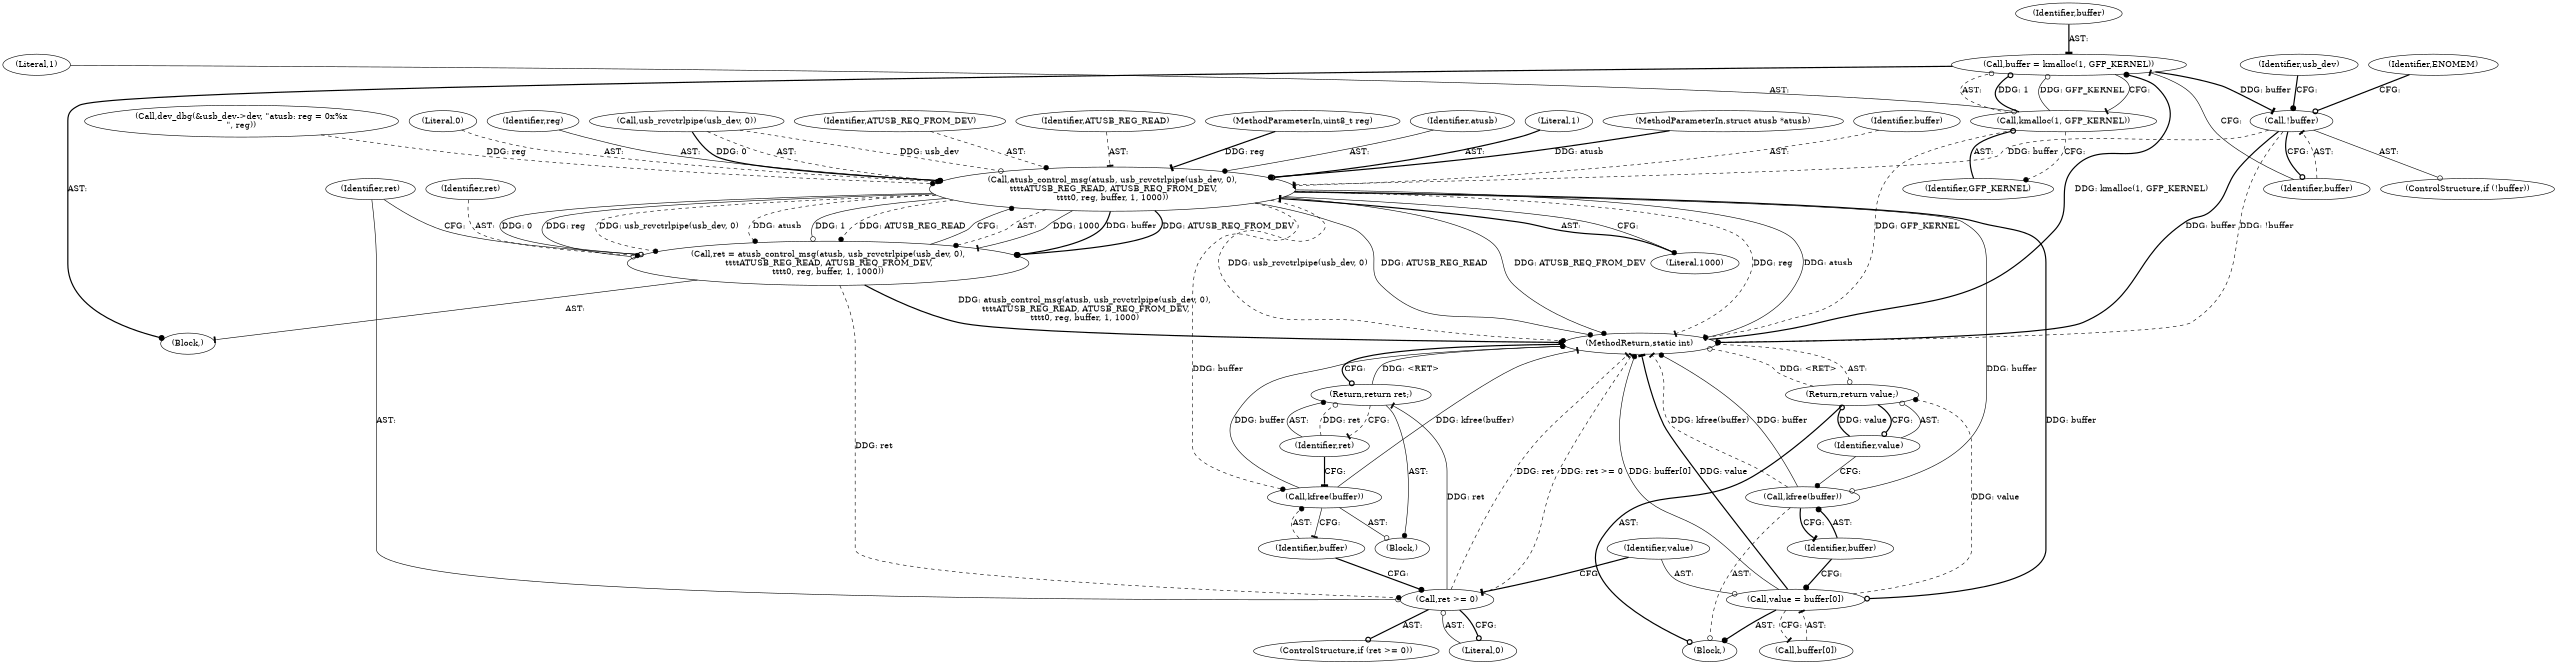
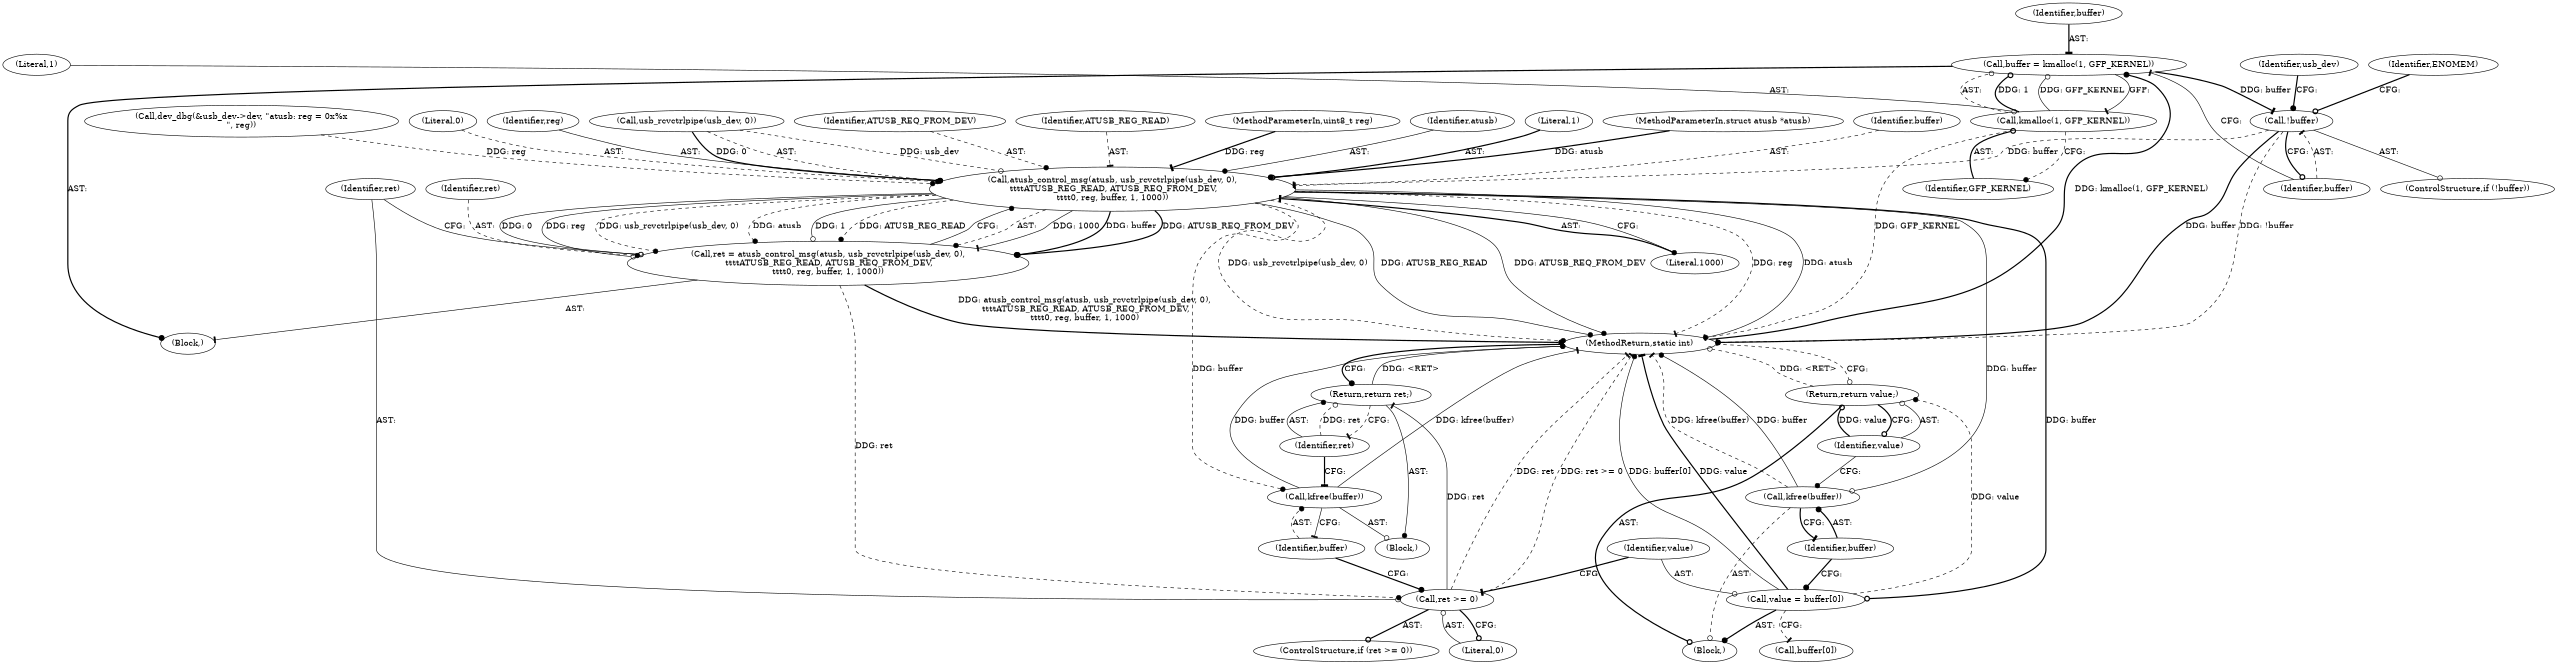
(2141, 90) -> (2141, 90)
(1443, 348) -> (1443, 348)
(1859, 369) -> (1859, 369)
(1806, 626) -> none
